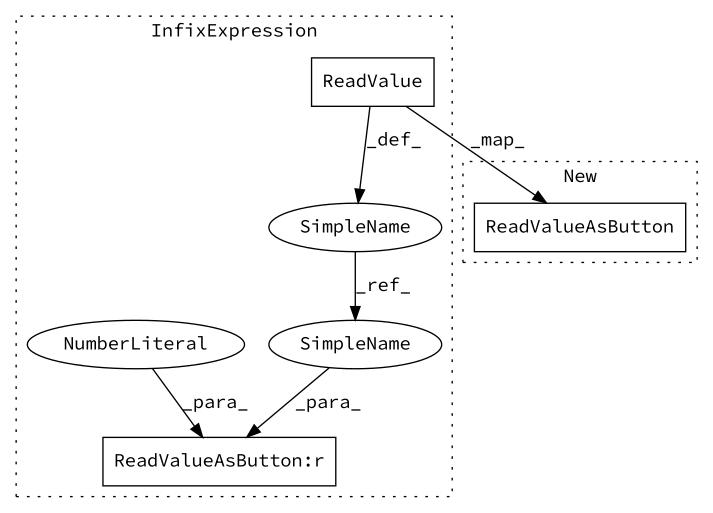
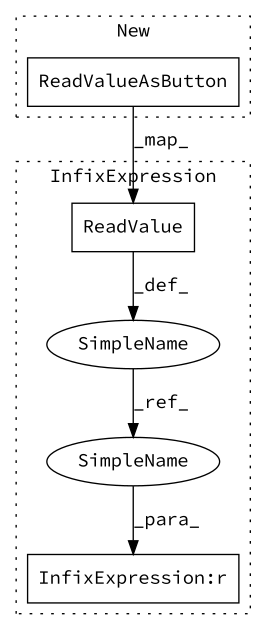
(471, 151) -> (133, 148)
(136, 345) -> none
(219, 462) -> (133, 579)
